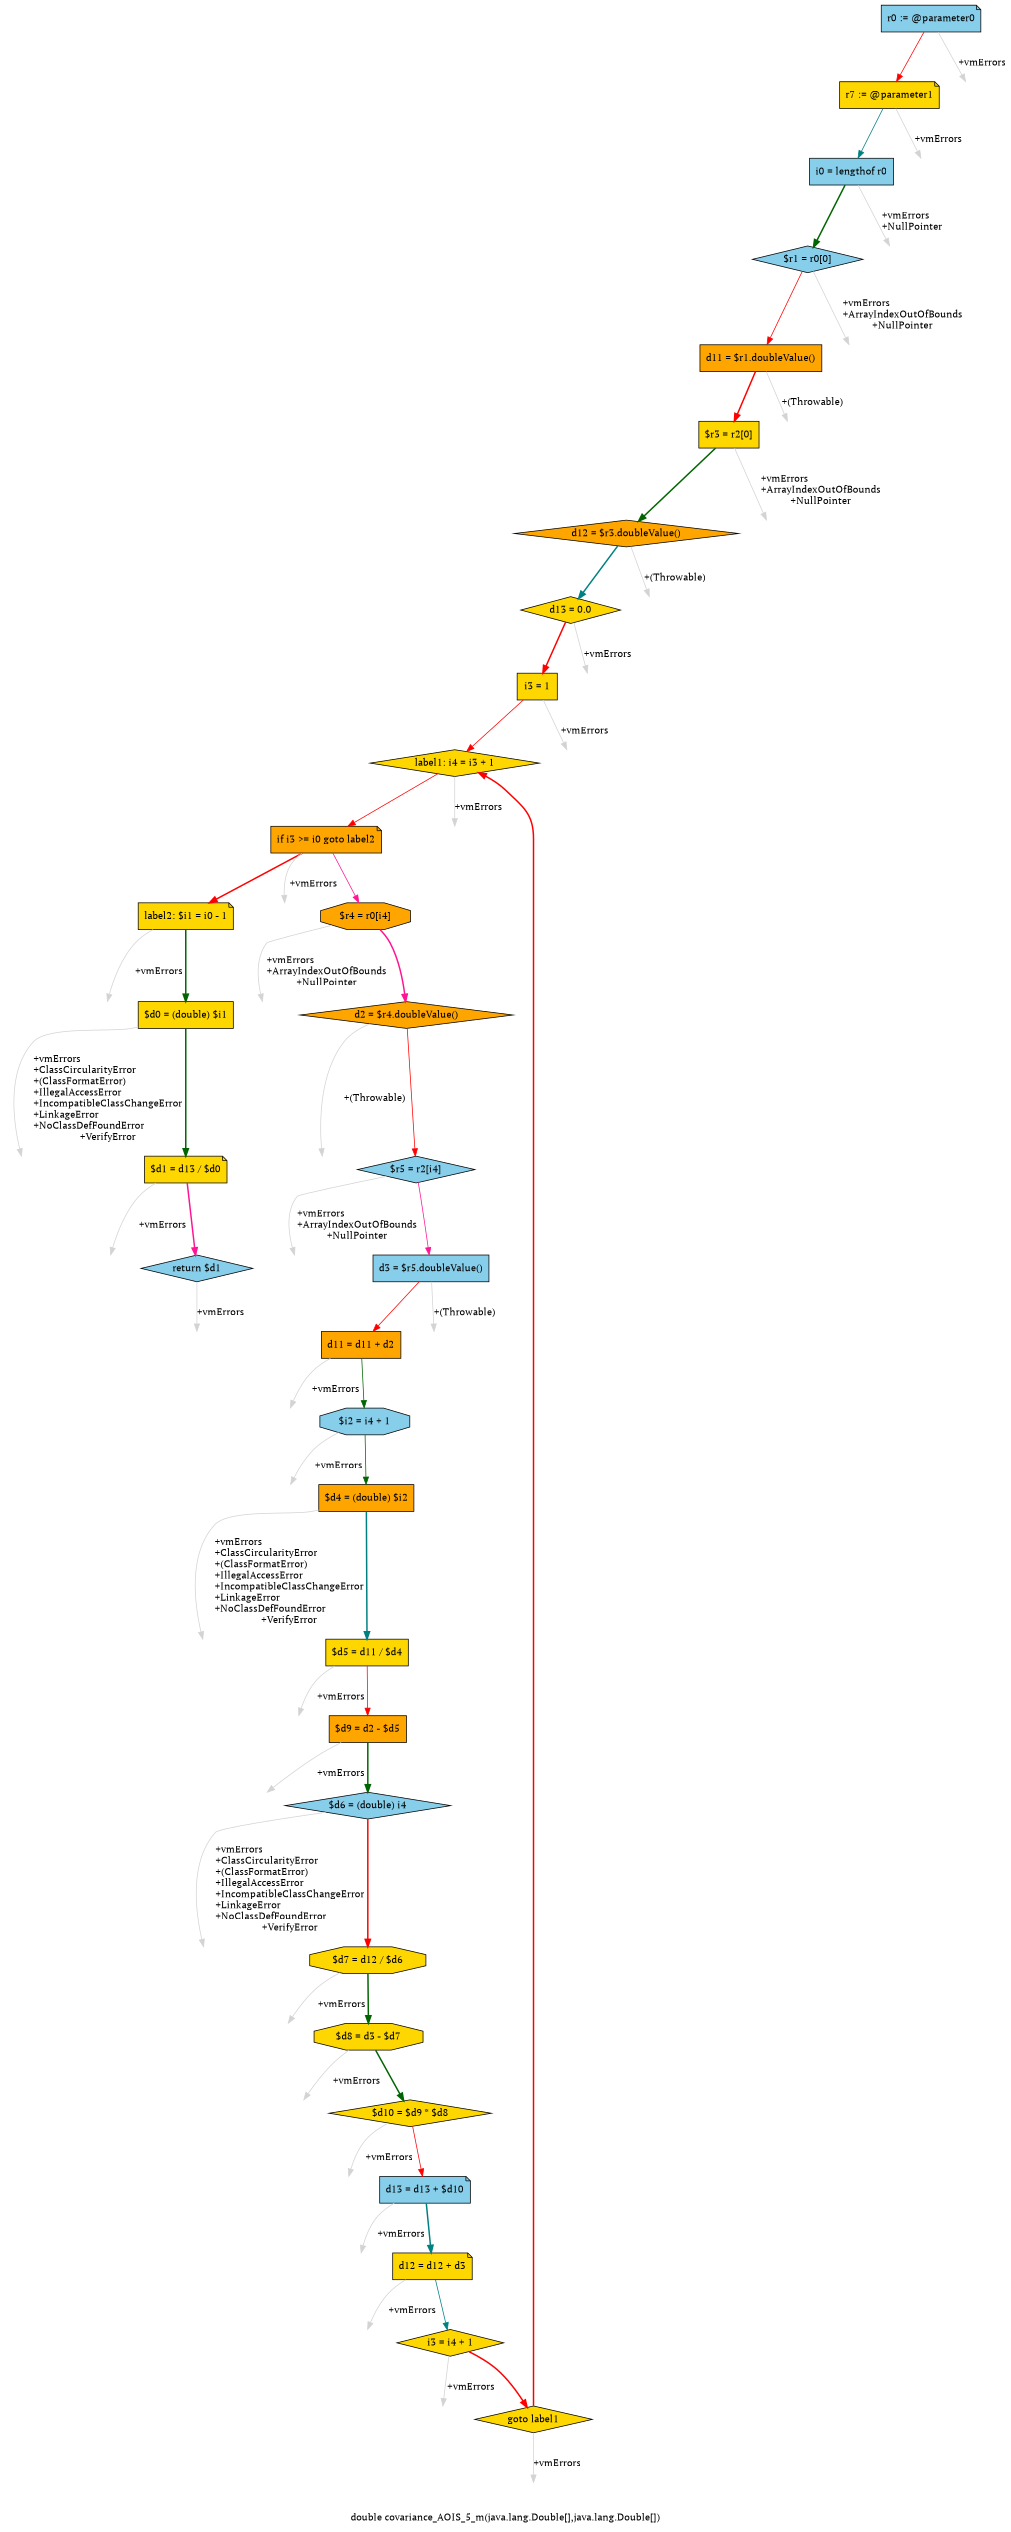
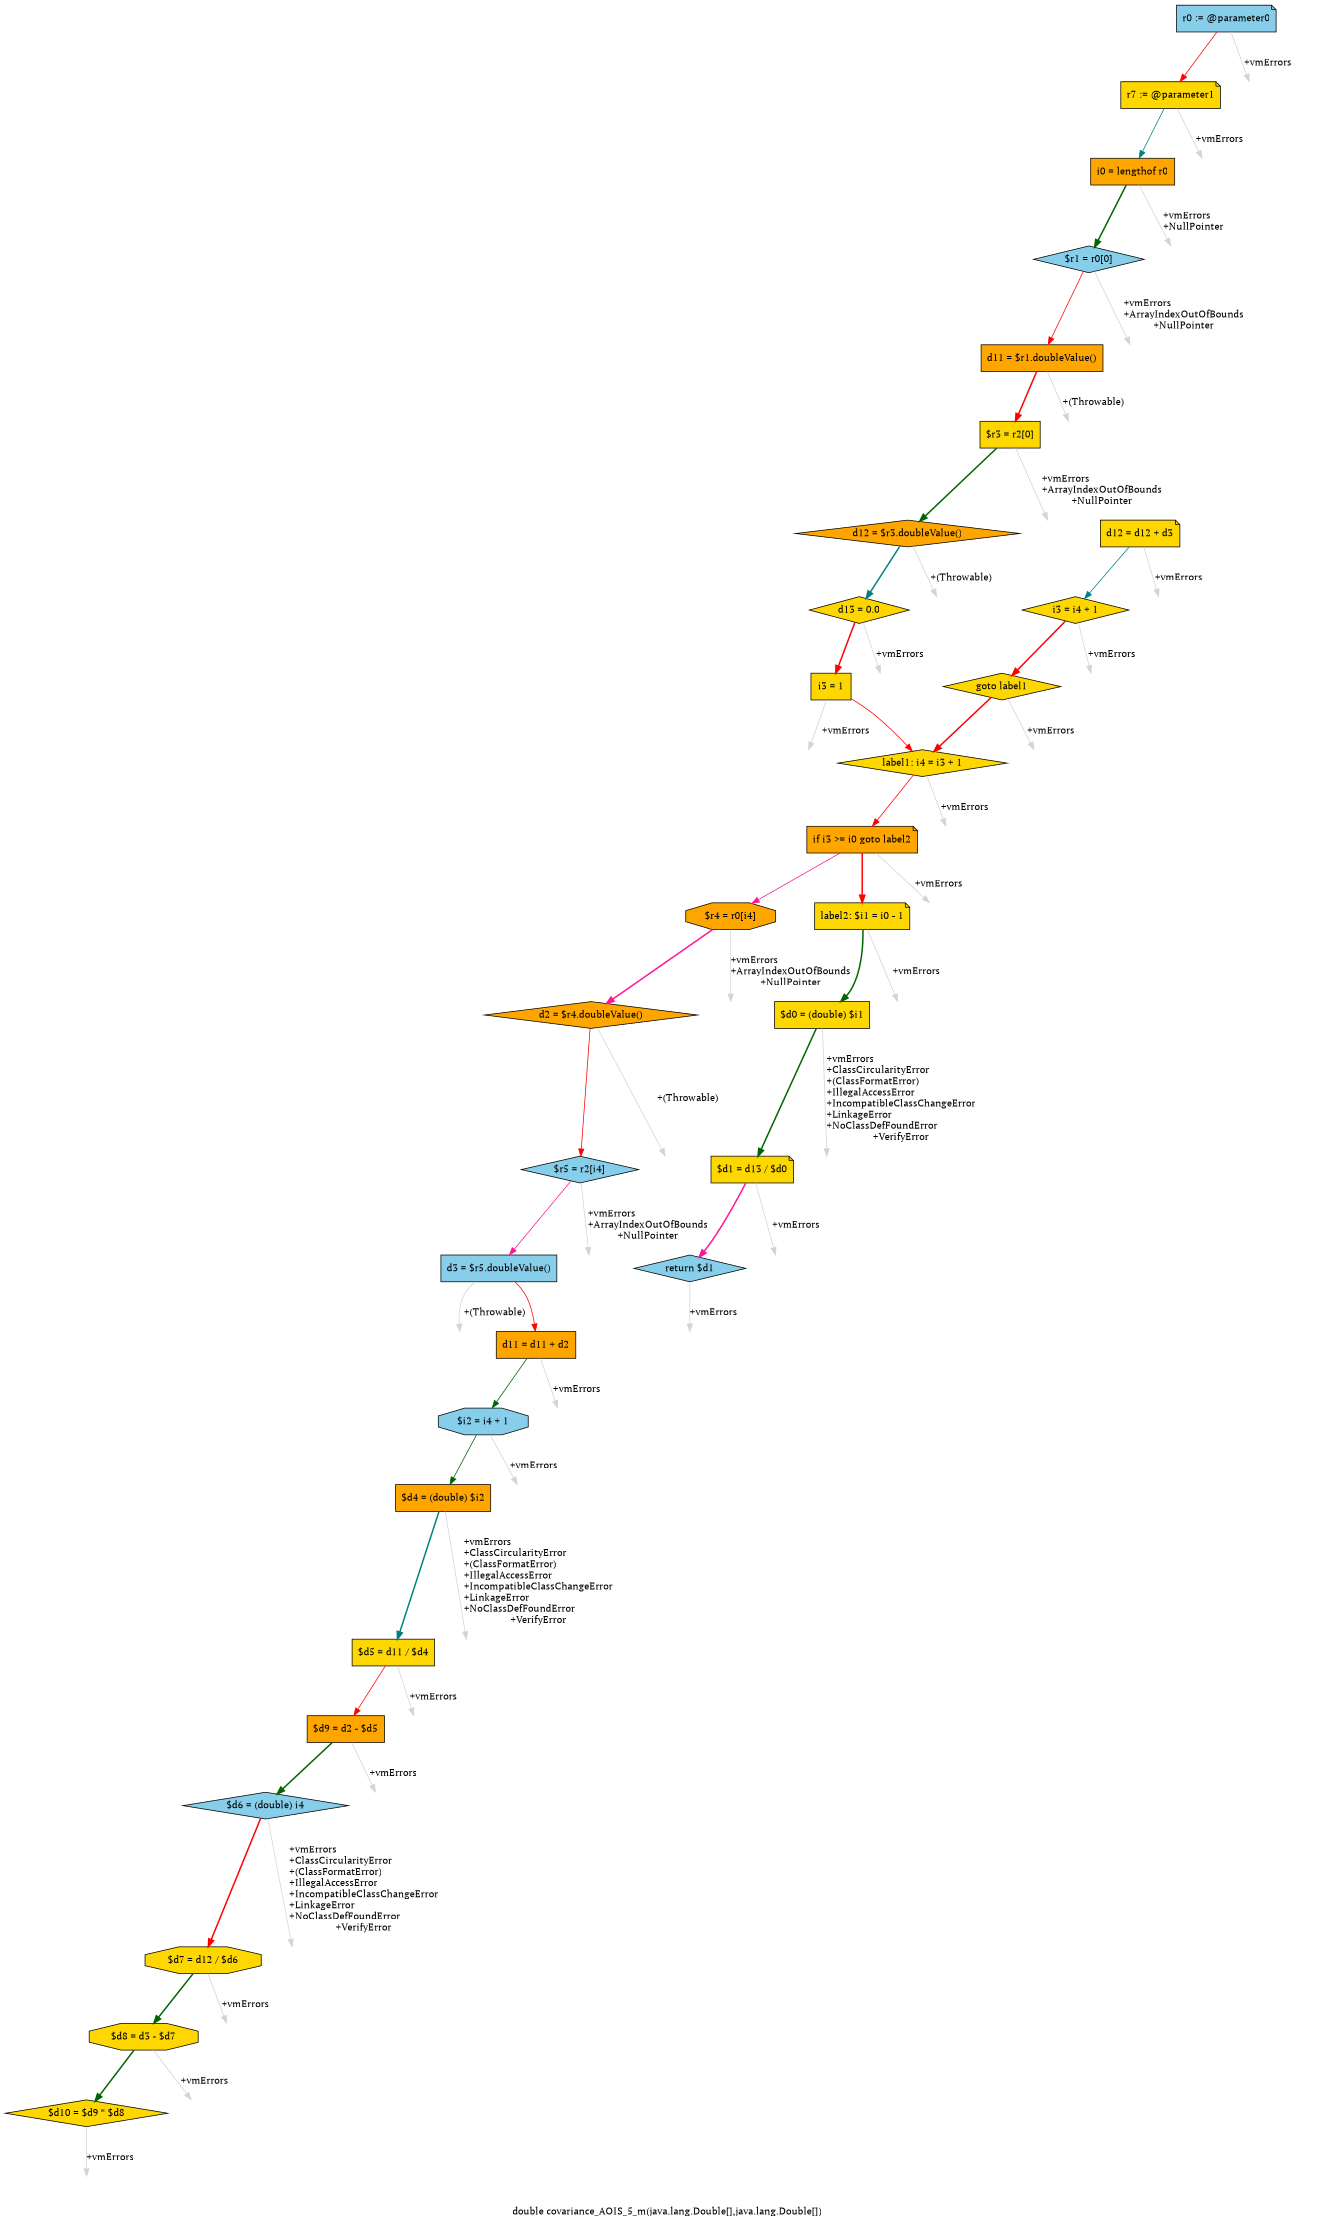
(852, 172) -> (1133, 172)
(425, 2190) -> none
